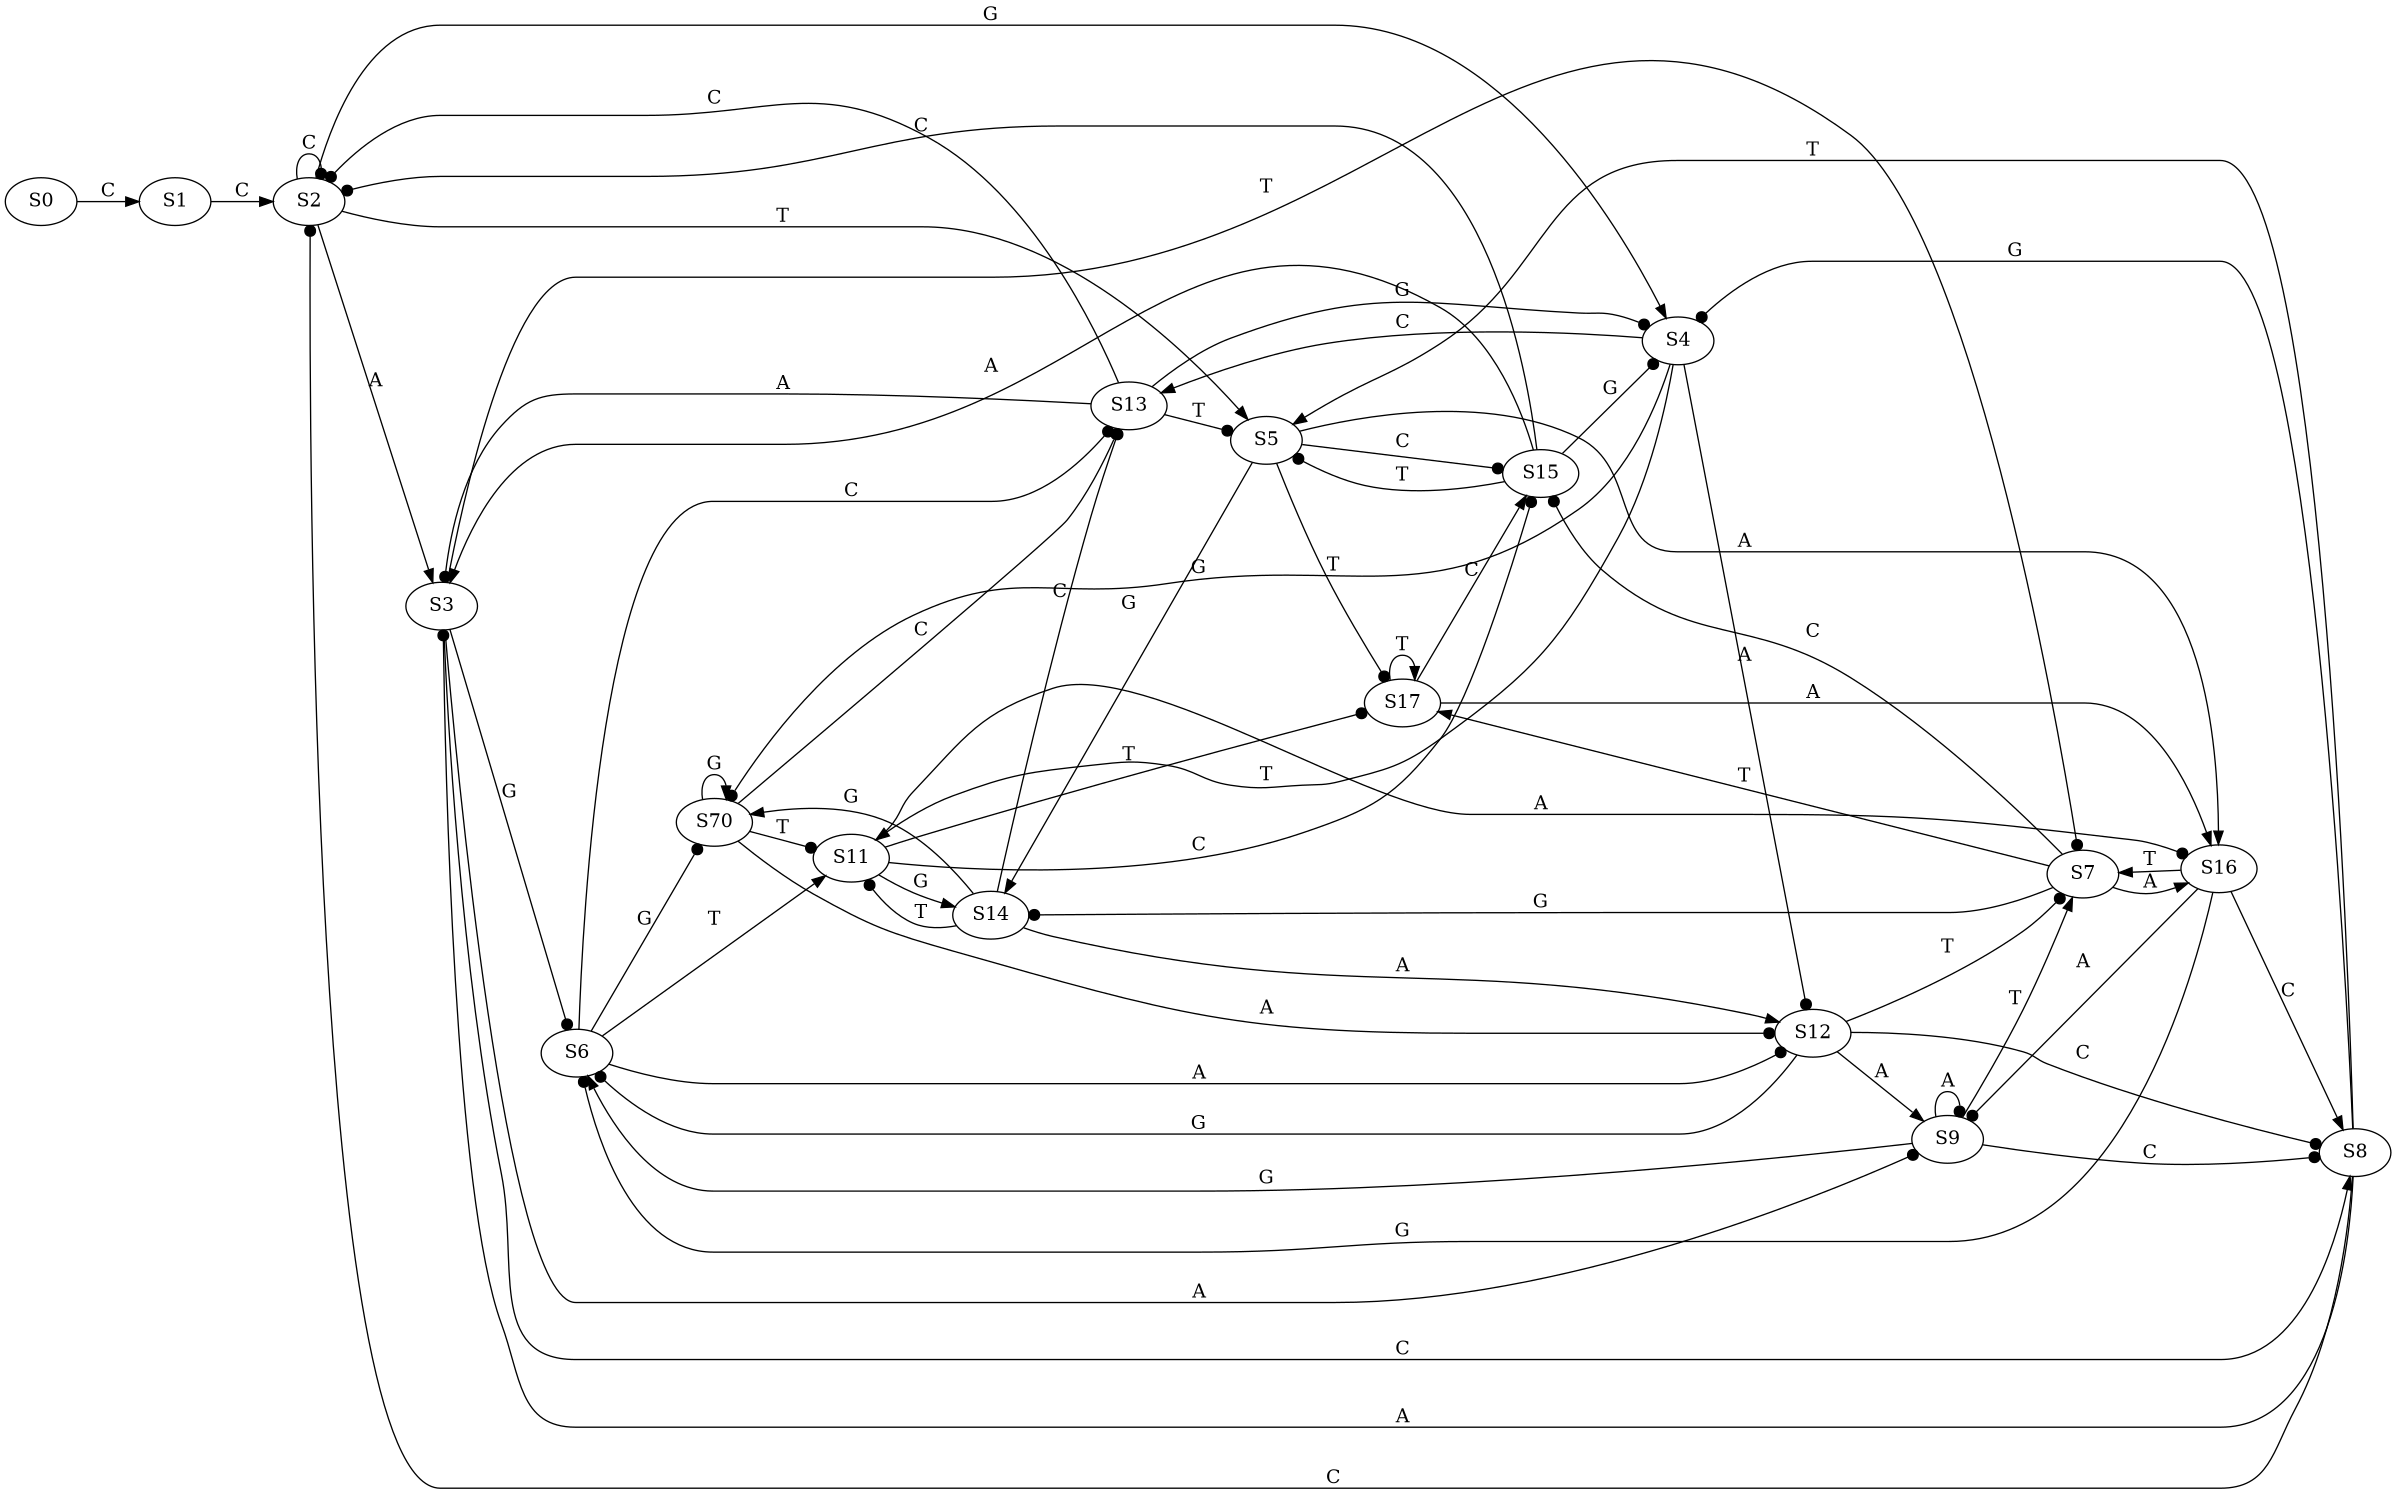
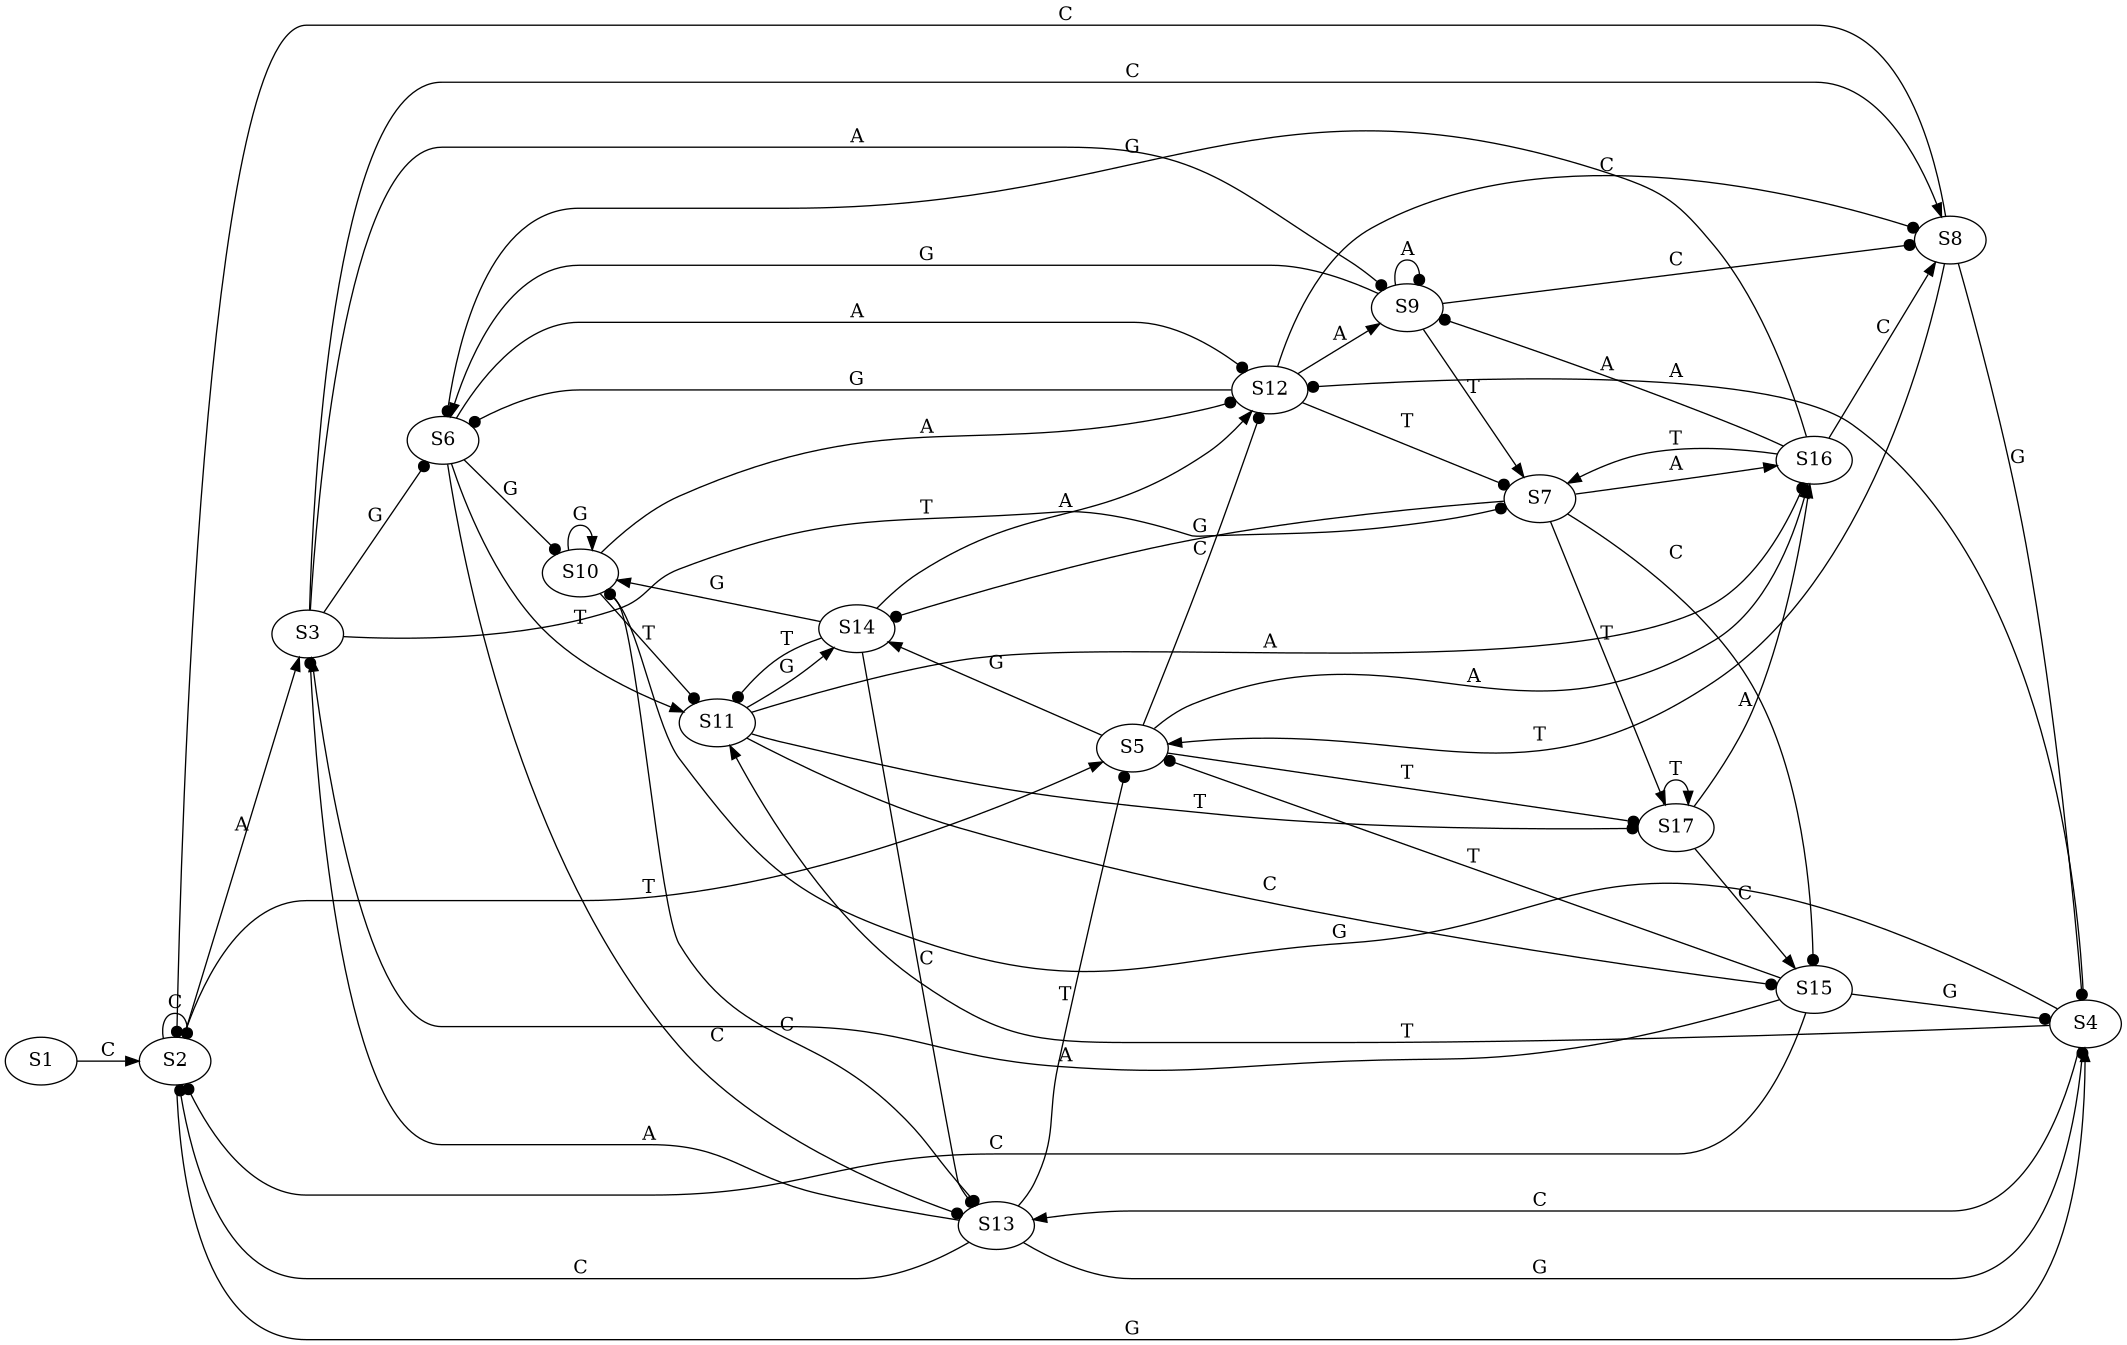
(41, 202) -> none
(1397, 456) -> (1202, 575)
(714, 822) -> (580, 573)
(1140, 1427) -> none
